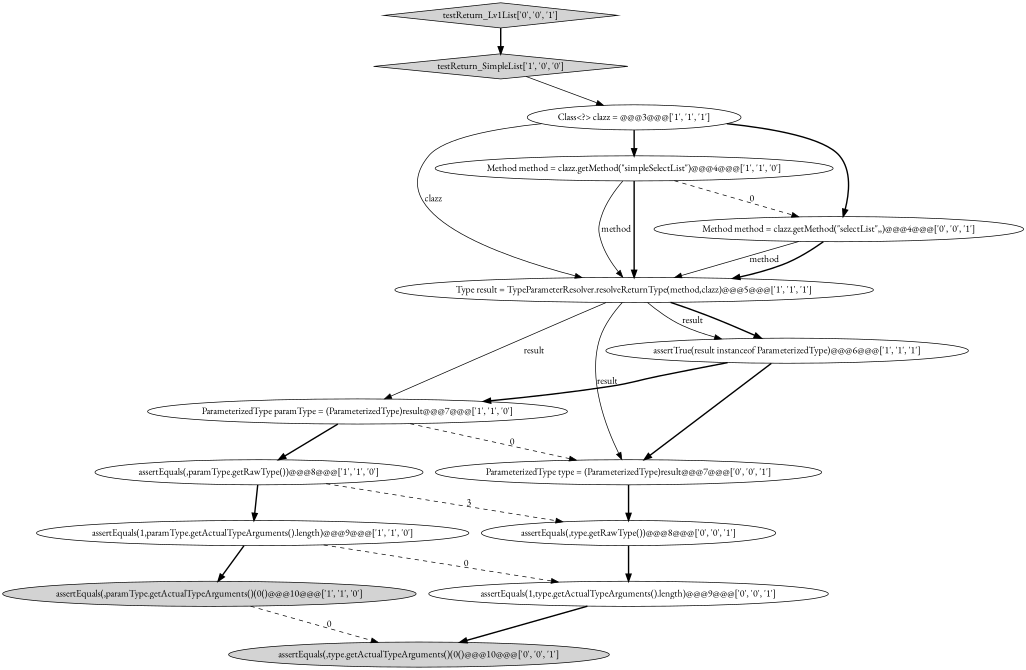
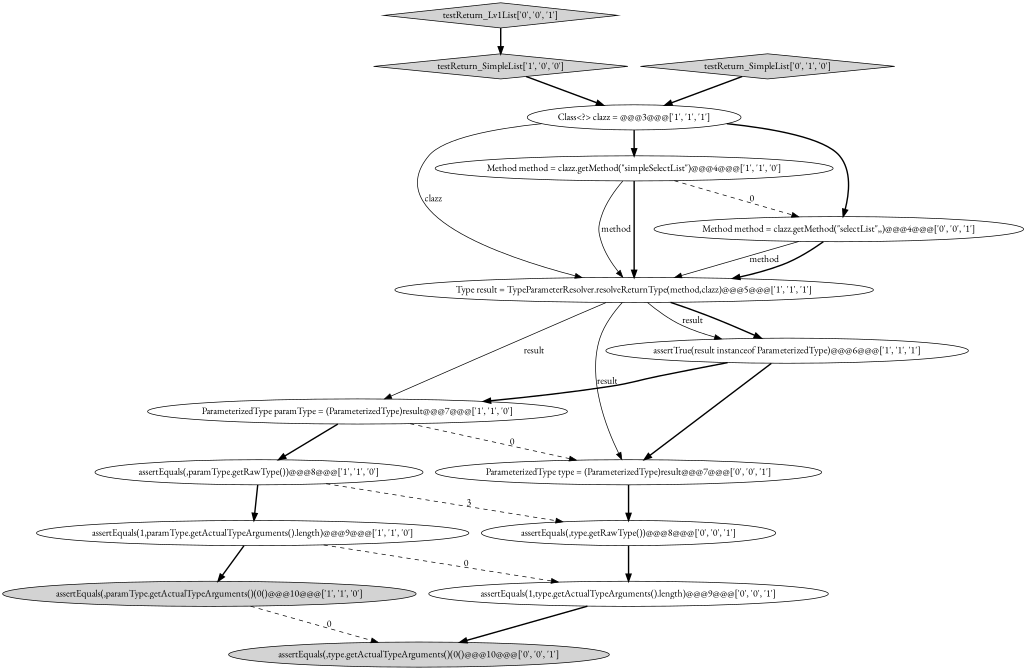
none -> (768, 66)
(561, 90) -> (561, 90)
